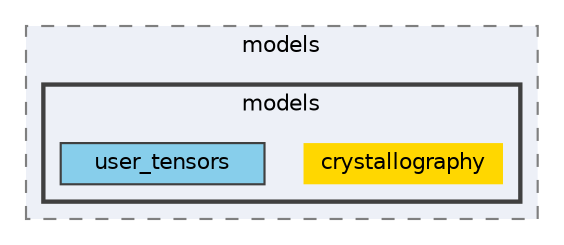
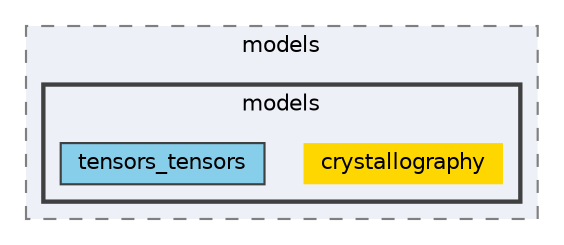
(163, 164) -> (163, 164)
